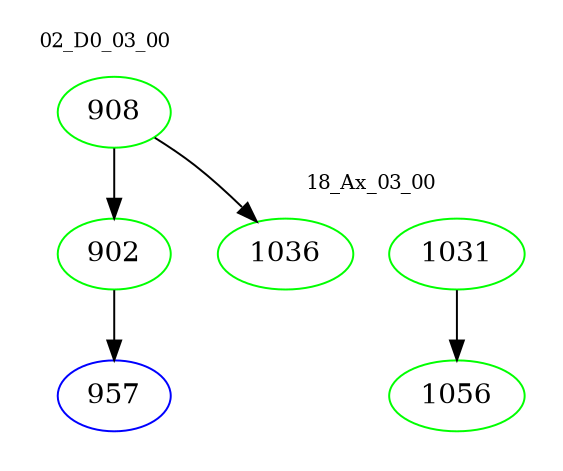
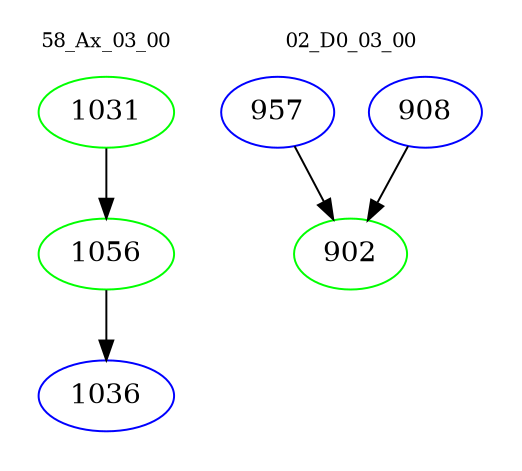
(114, 112) -> (425, 112)
(215, 182) -> (106, 315)
(371, 184) -> (106, 42)
(286, 254) -> (106, 396)
(114, 315) -> (309, 174)
